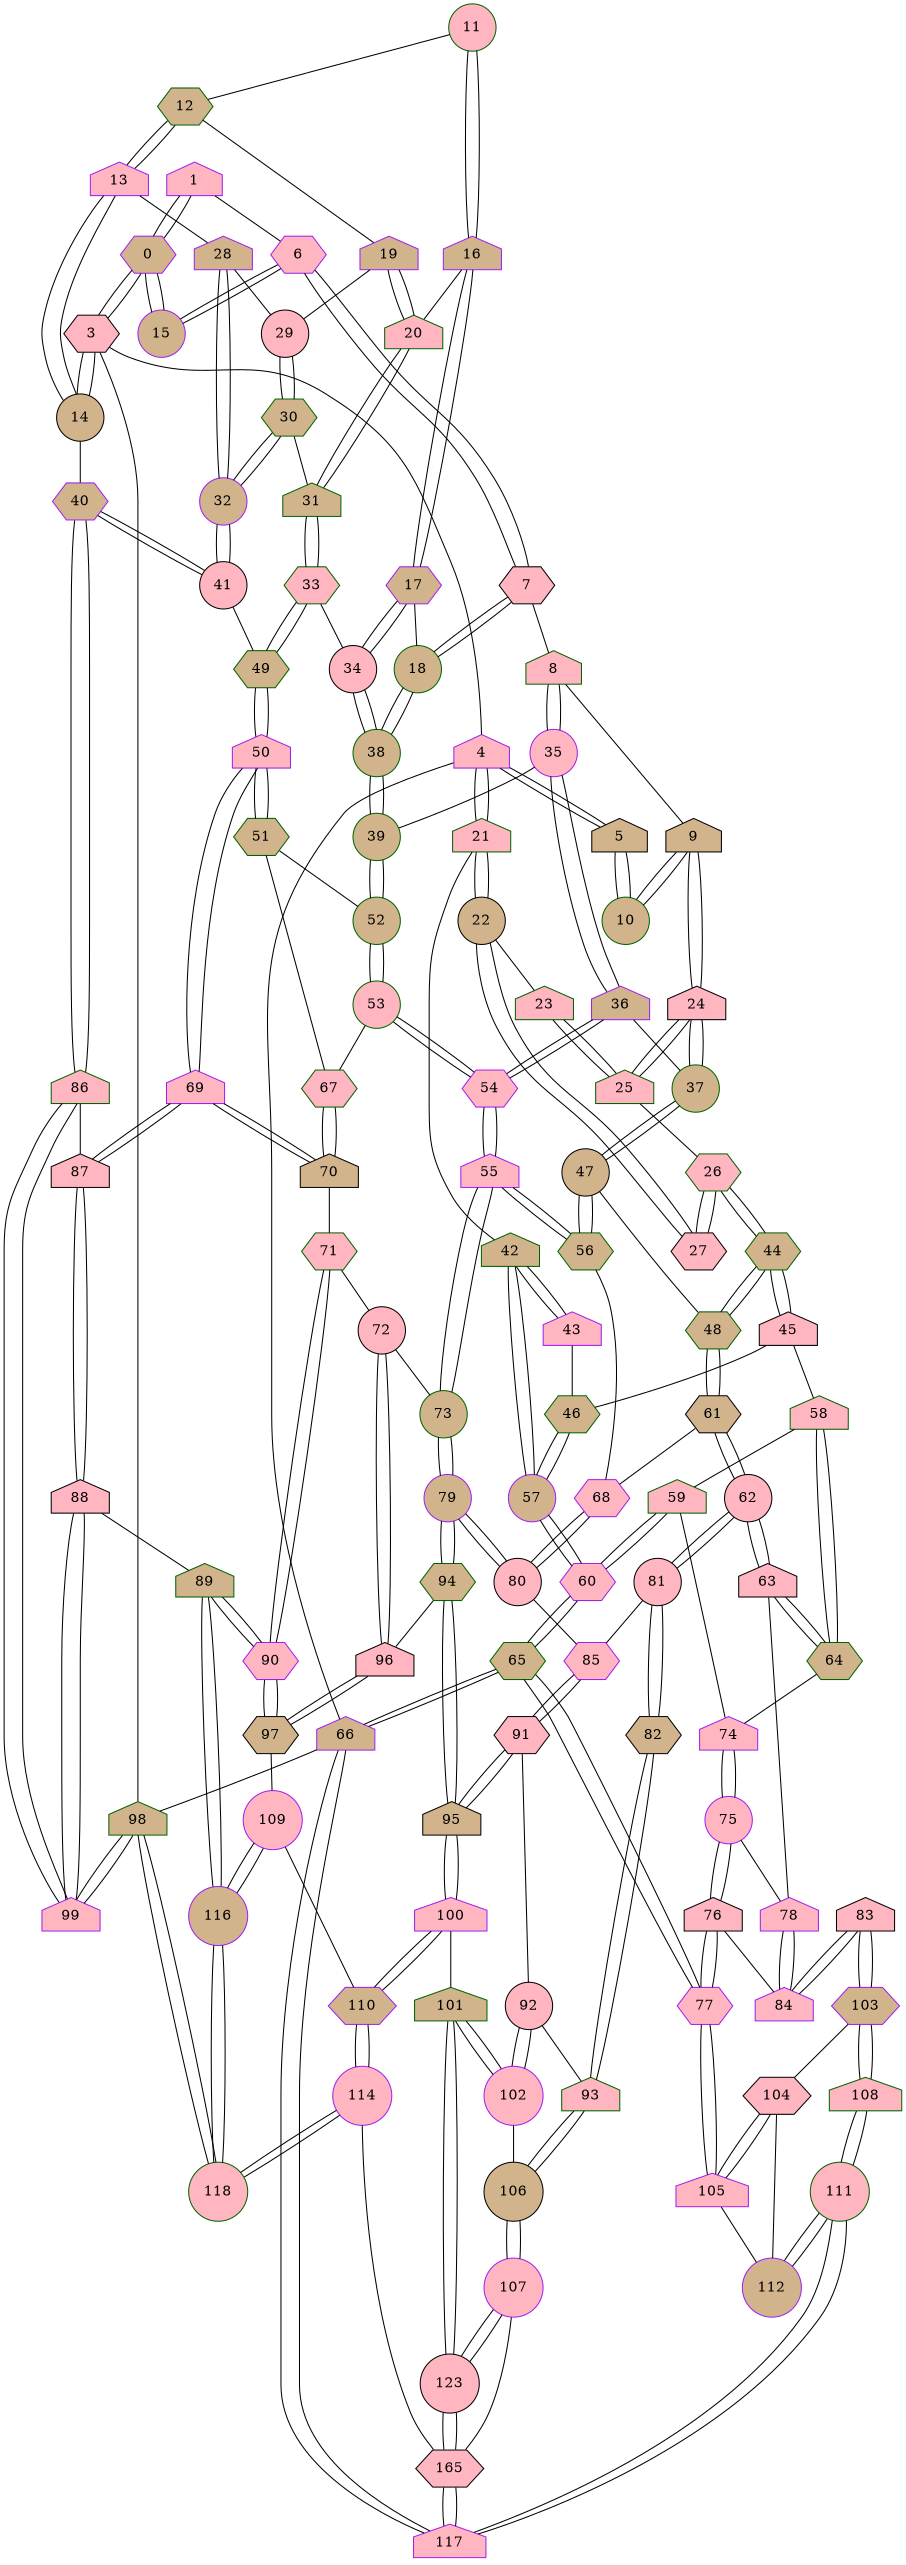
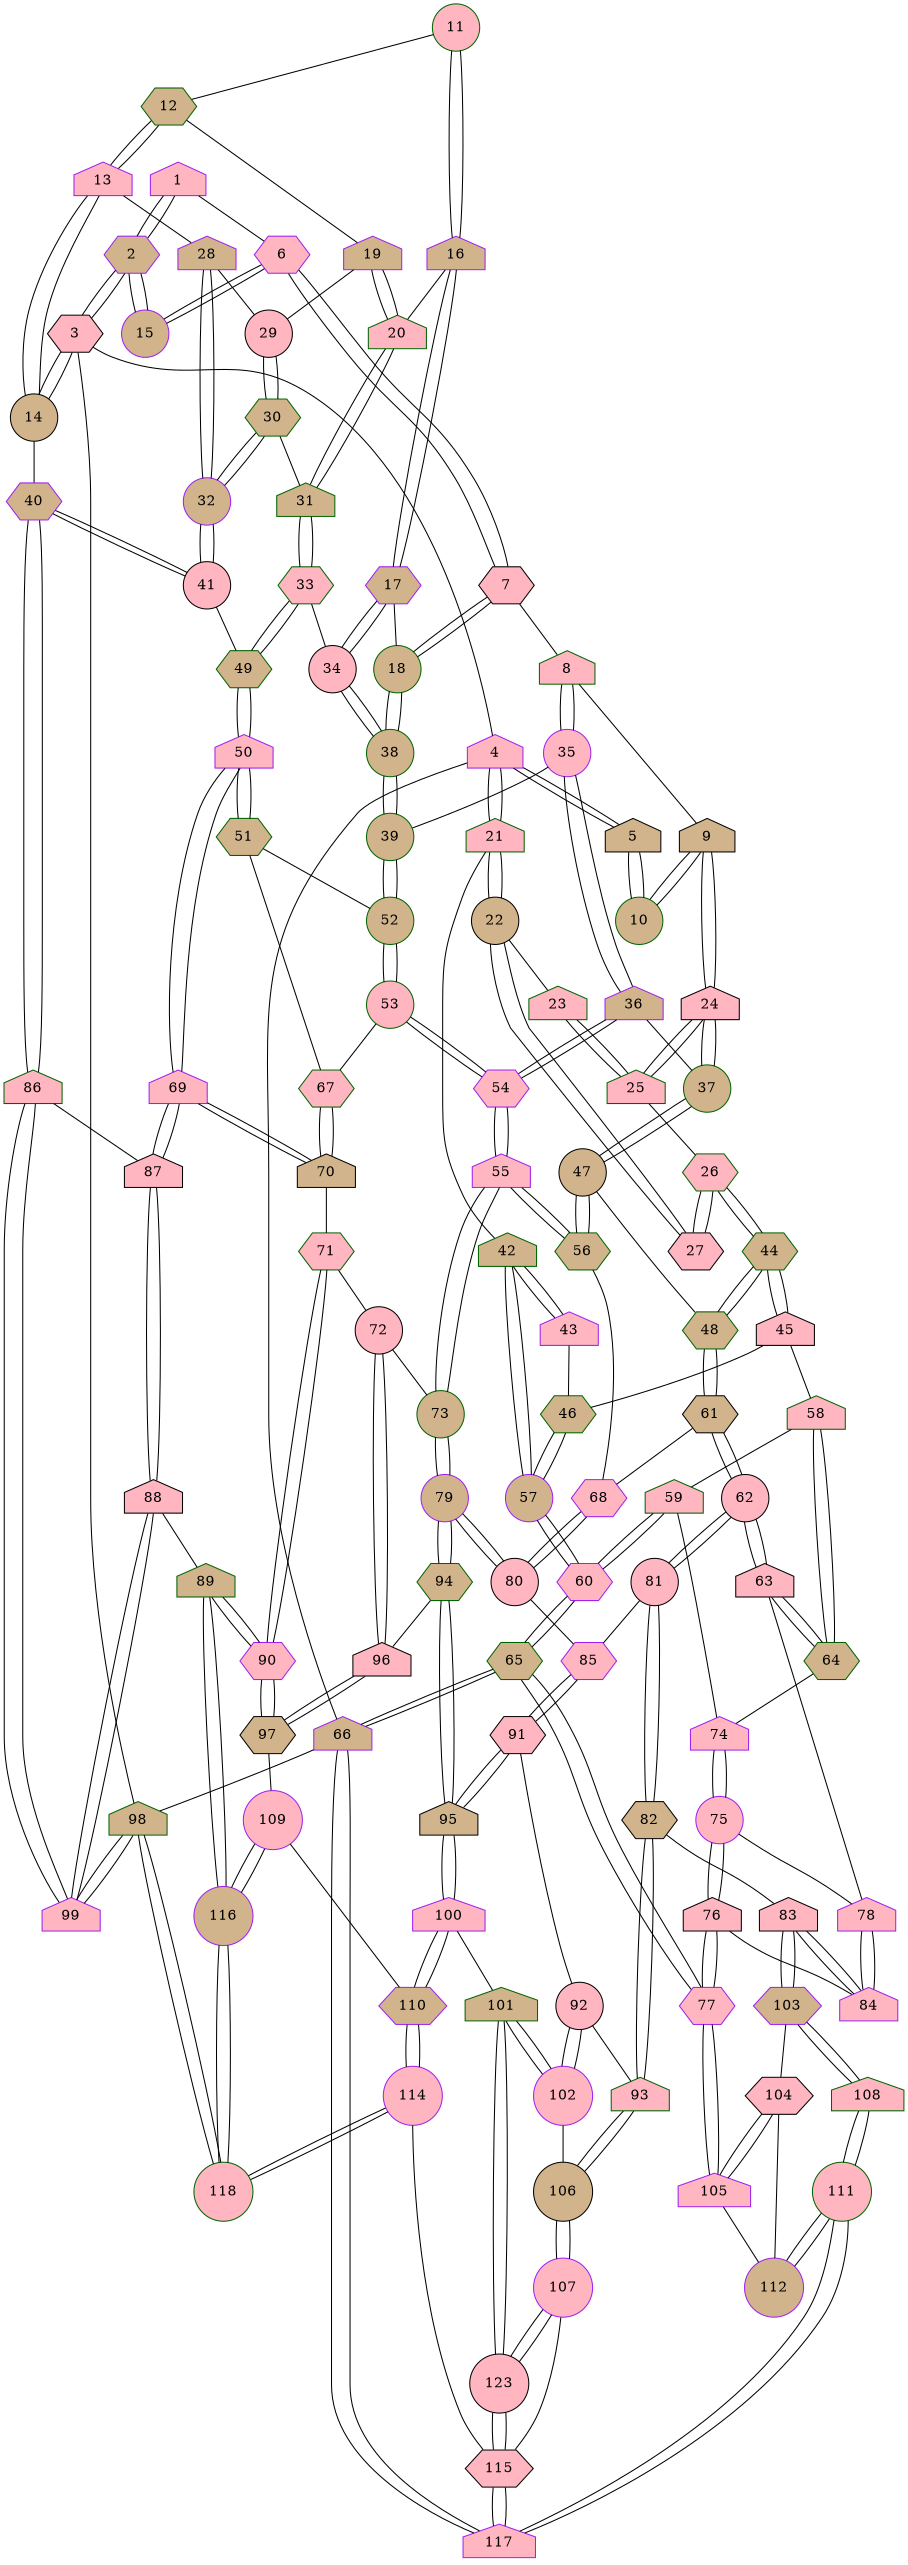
(148, 255) -> (132, 255)
none -> (729, 1874)
(450, 2469) -> (499, 2469)
